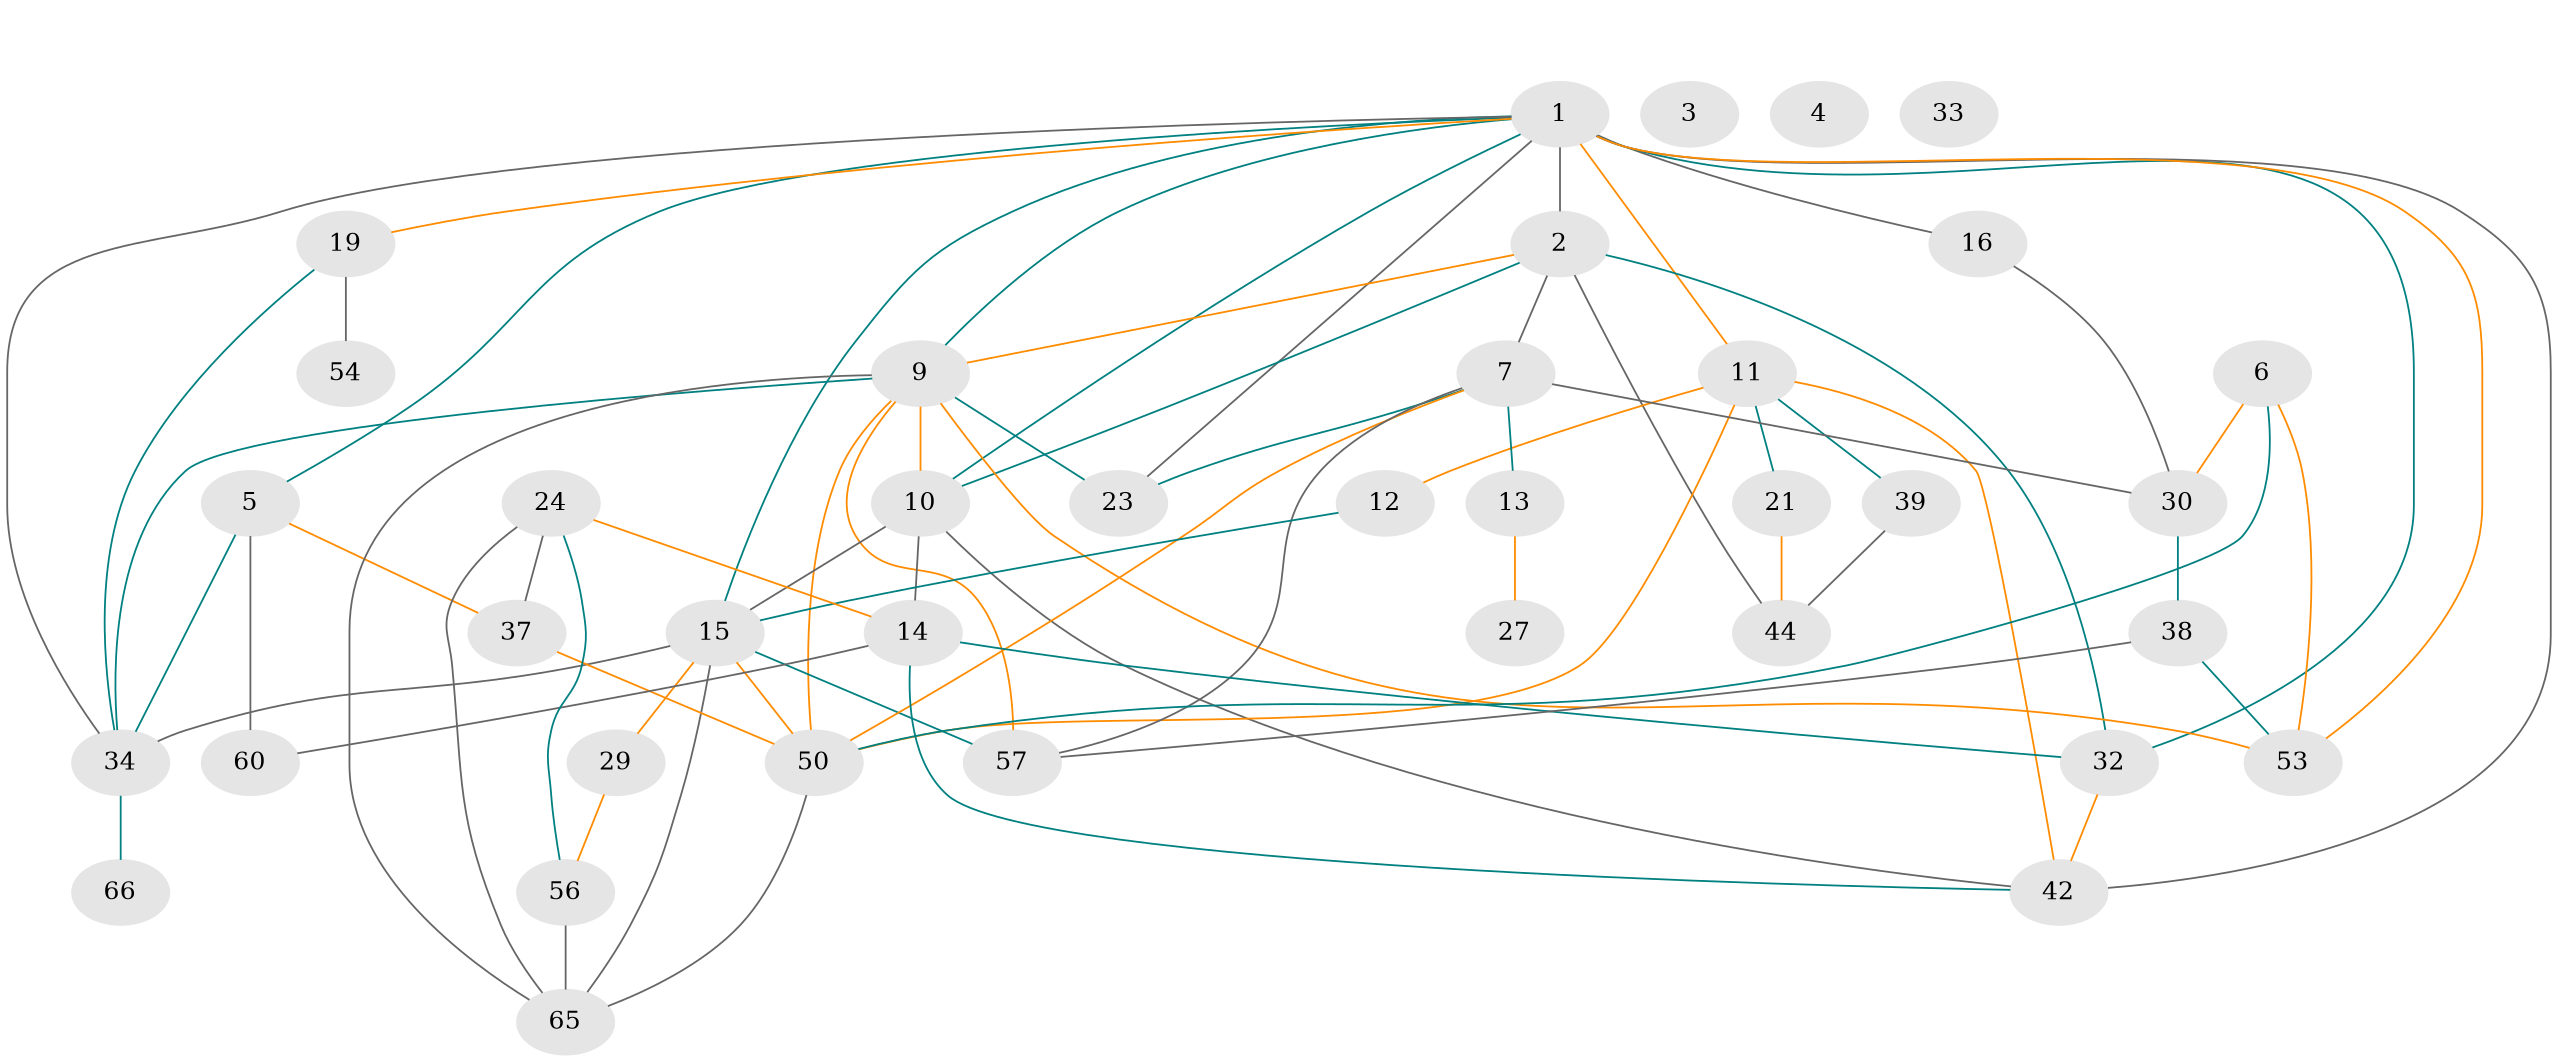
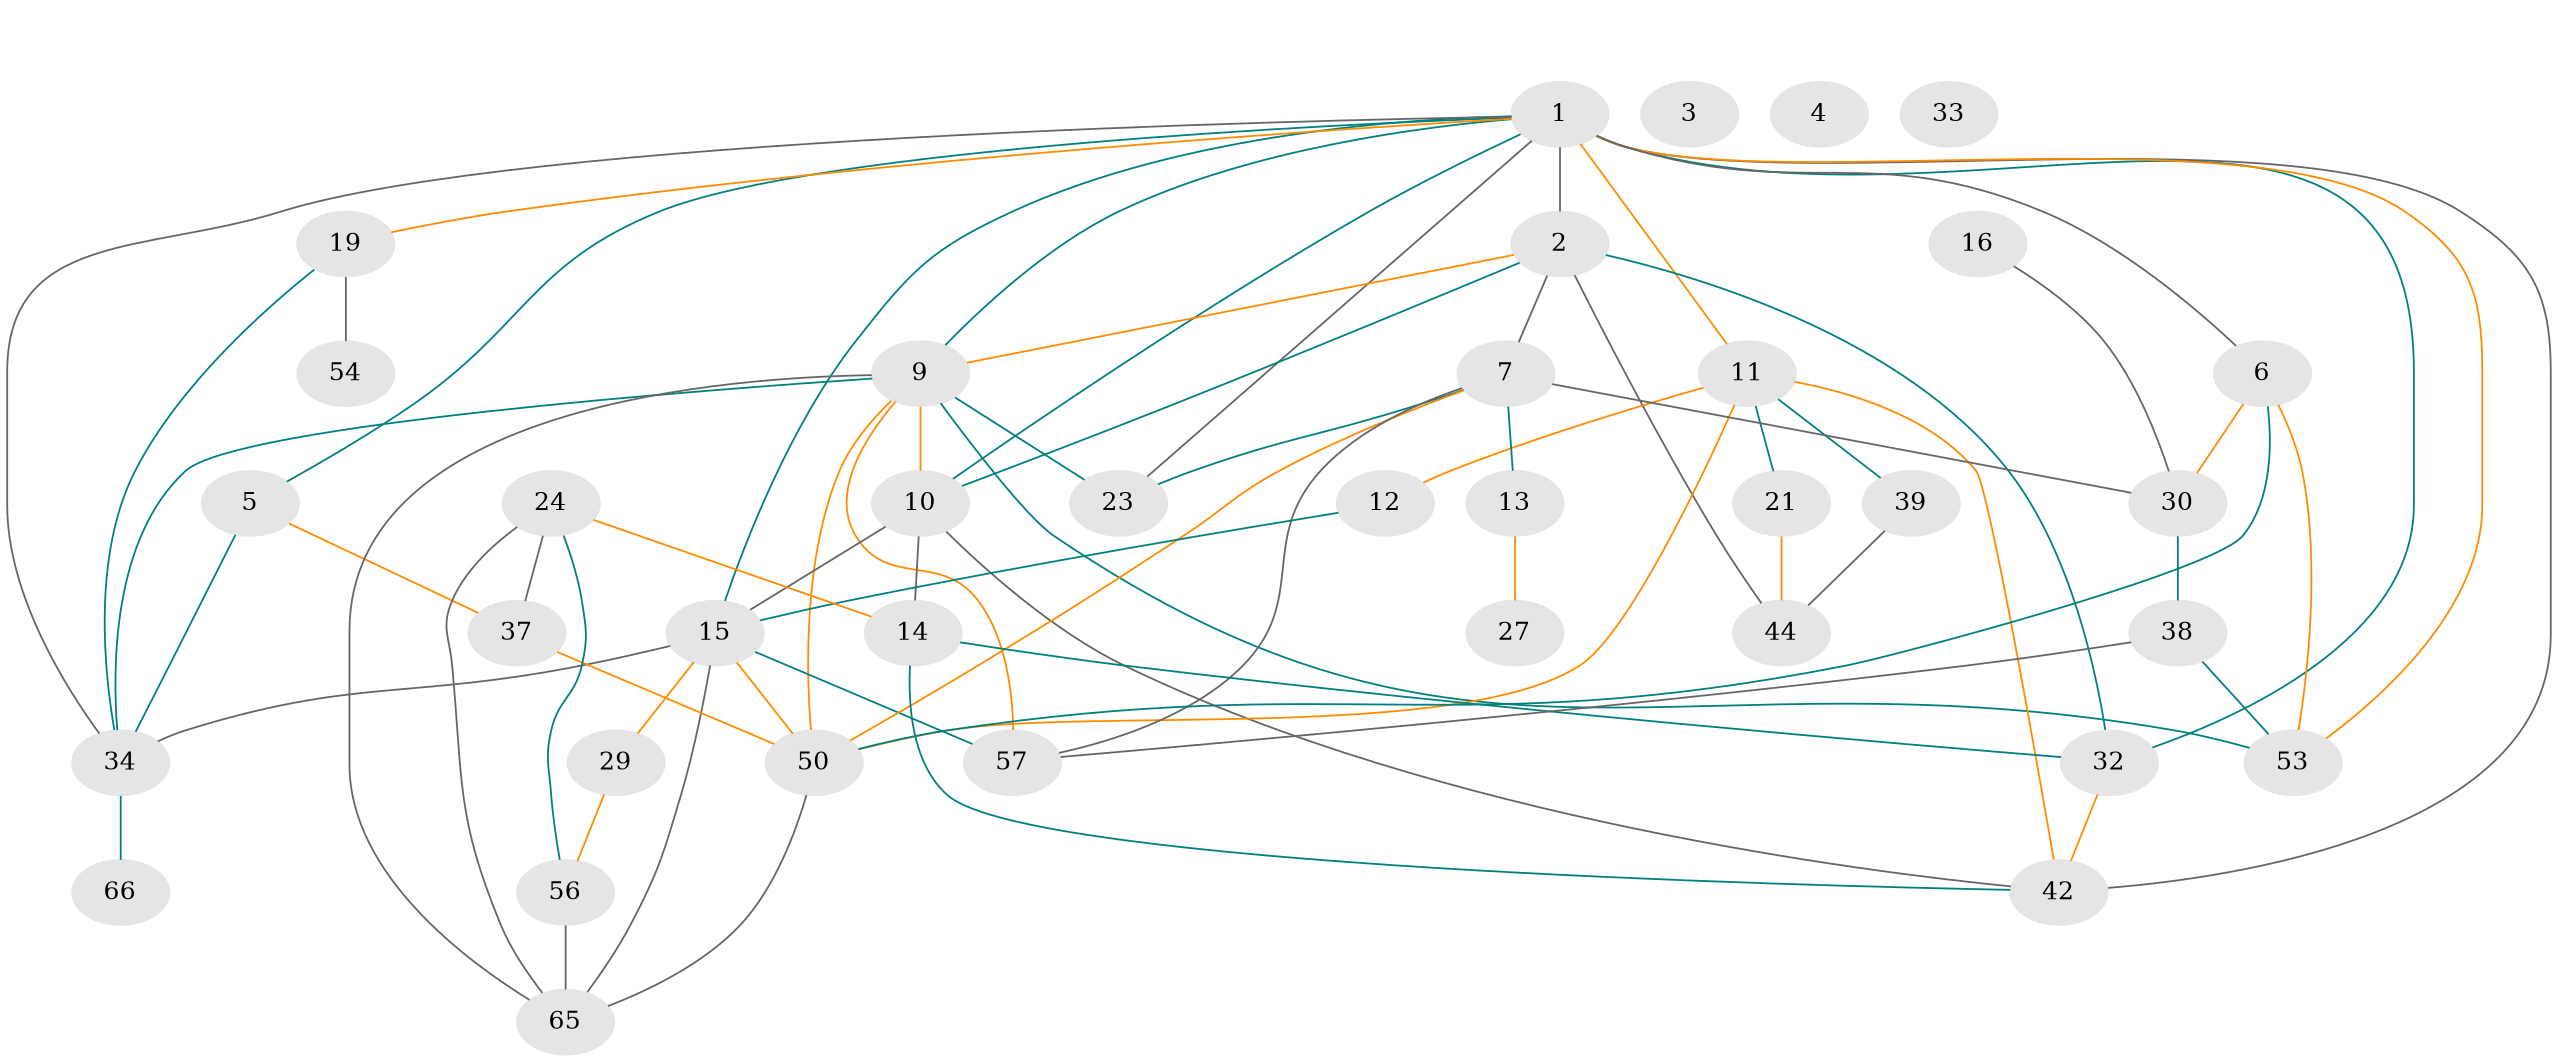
(1763, 190) -> (1955, 184)
(1374, 682) -> (1374, 682)
(250, 763) -> none
